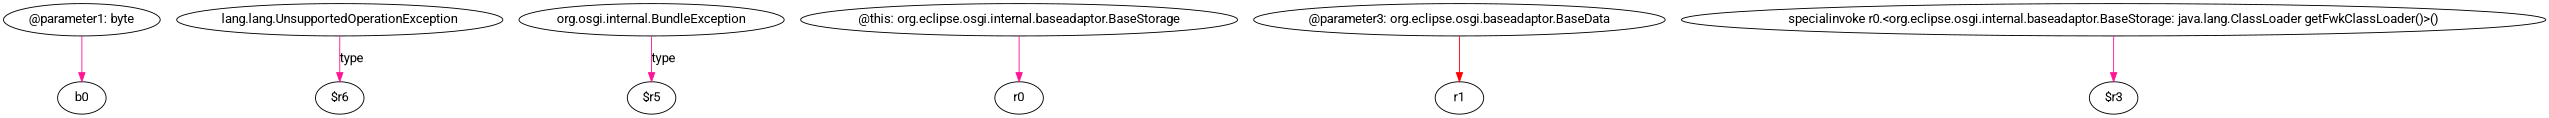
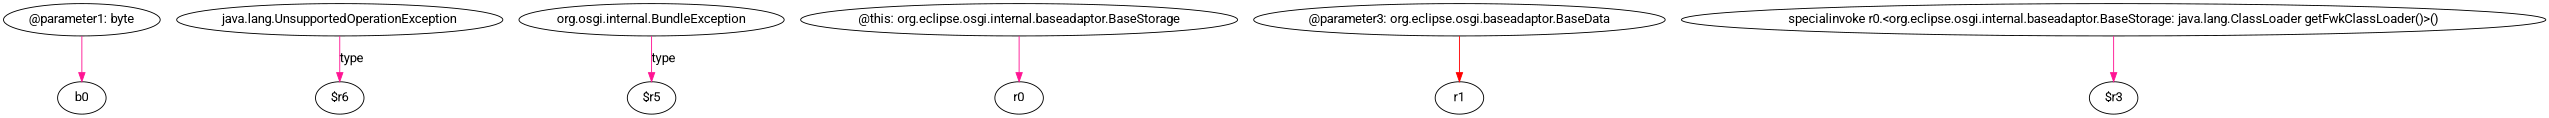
(340, 20) -> (340, 20)
